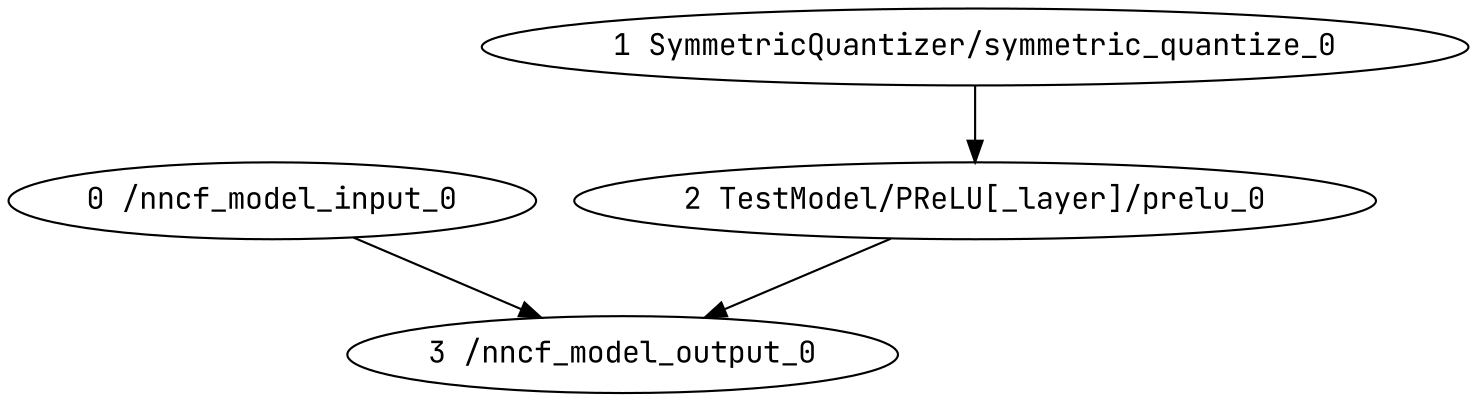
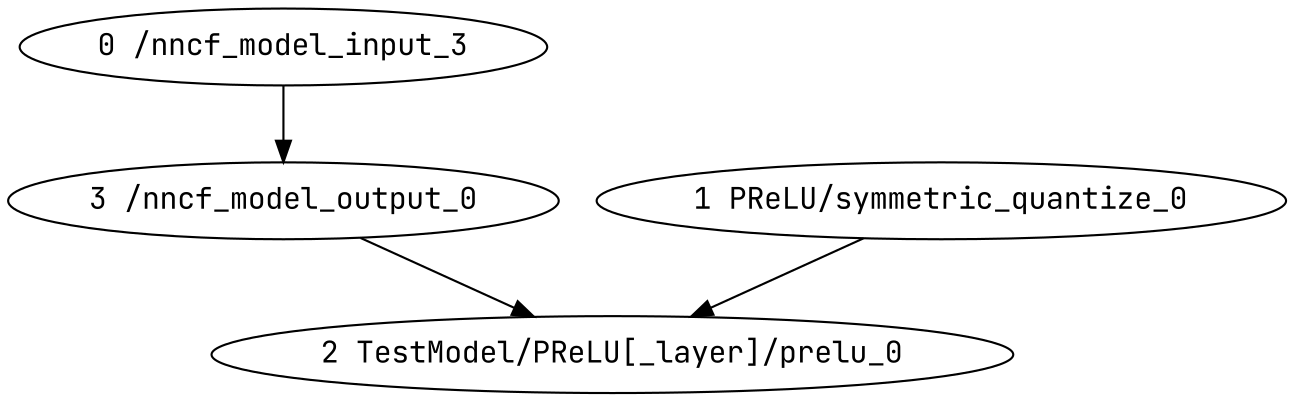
(975, 47) -> (941, 201)
(272, 201) -> (283, 47)
(808, 274) -> (437, 273)
